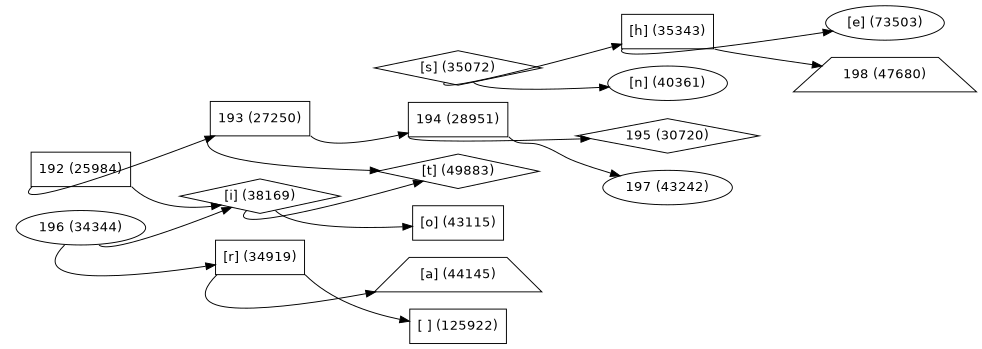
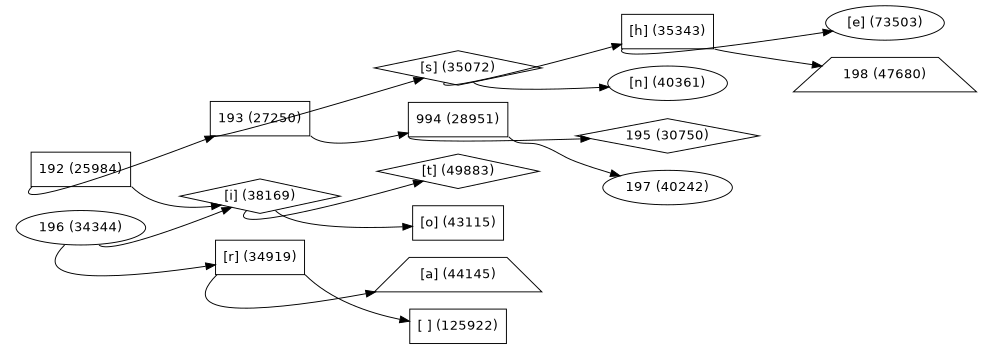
(458, 120) -> (458, 120)
(668, 136) -> (668, 136)
(282, 165) -> (313, 111)
(668, 188) -> (668, 188)
